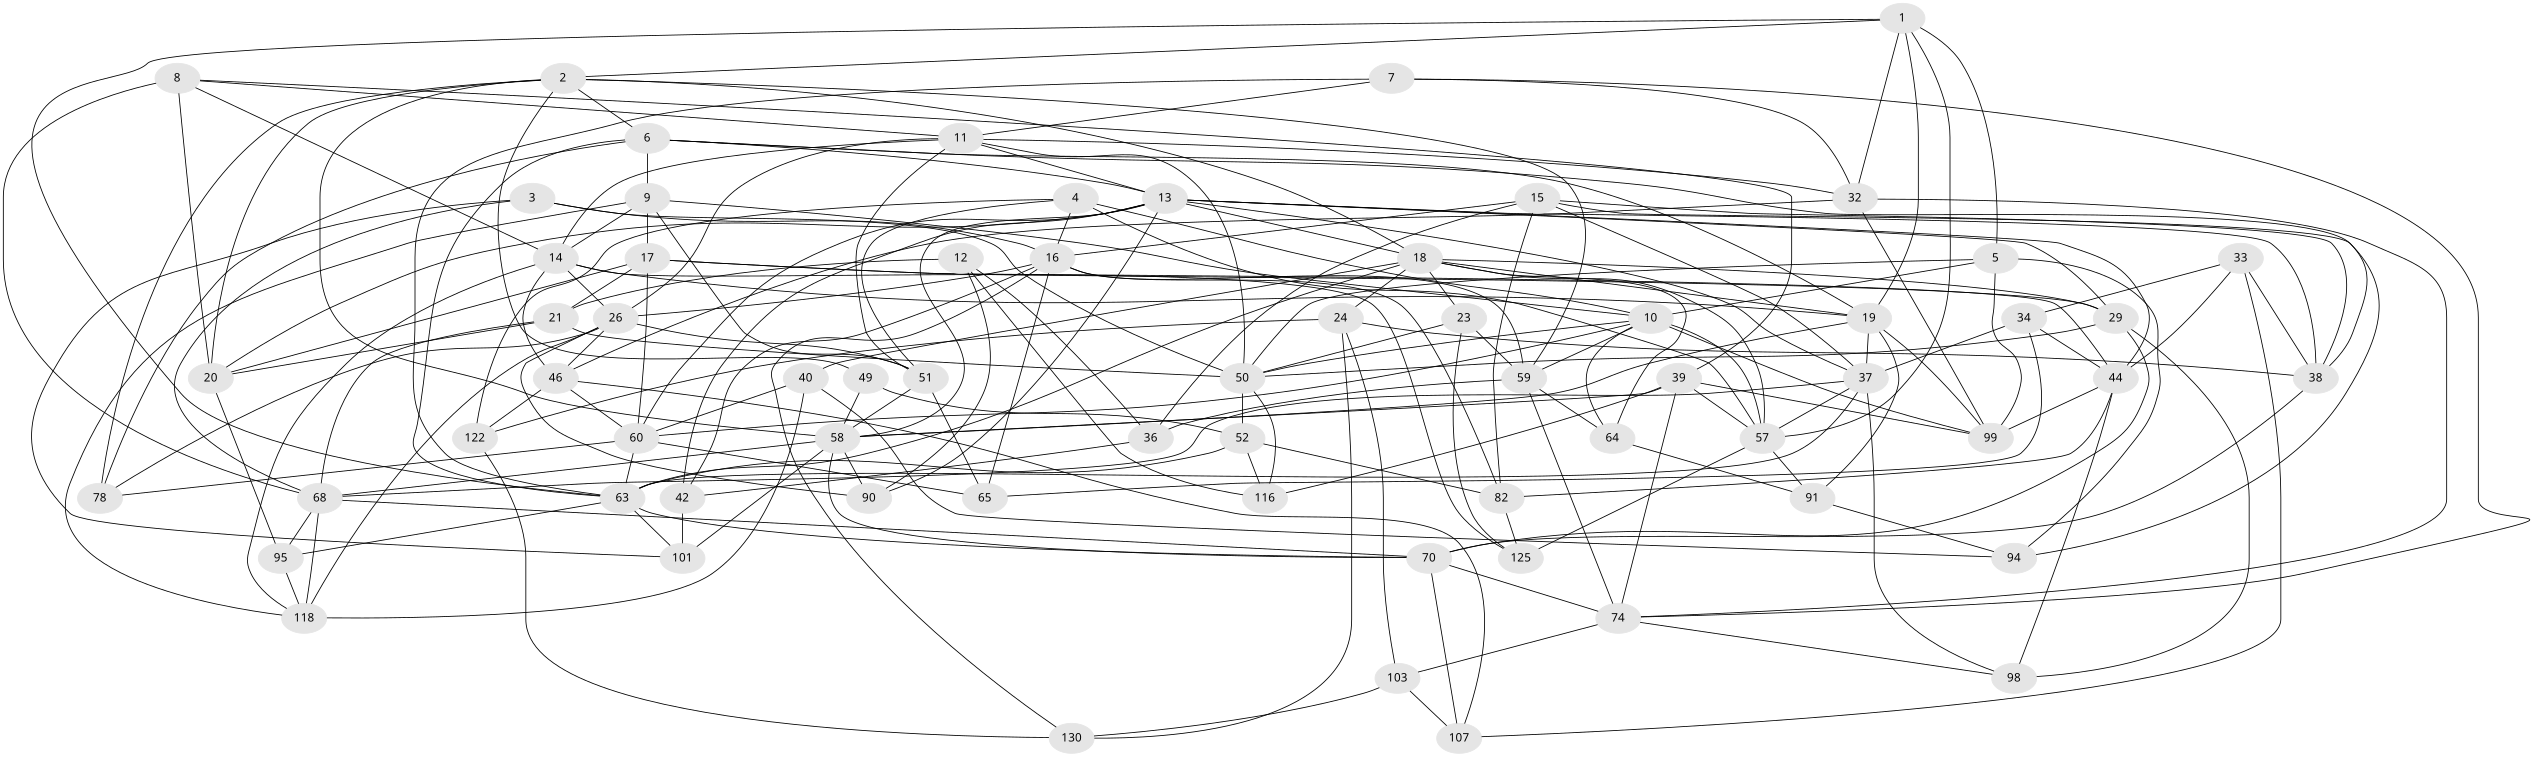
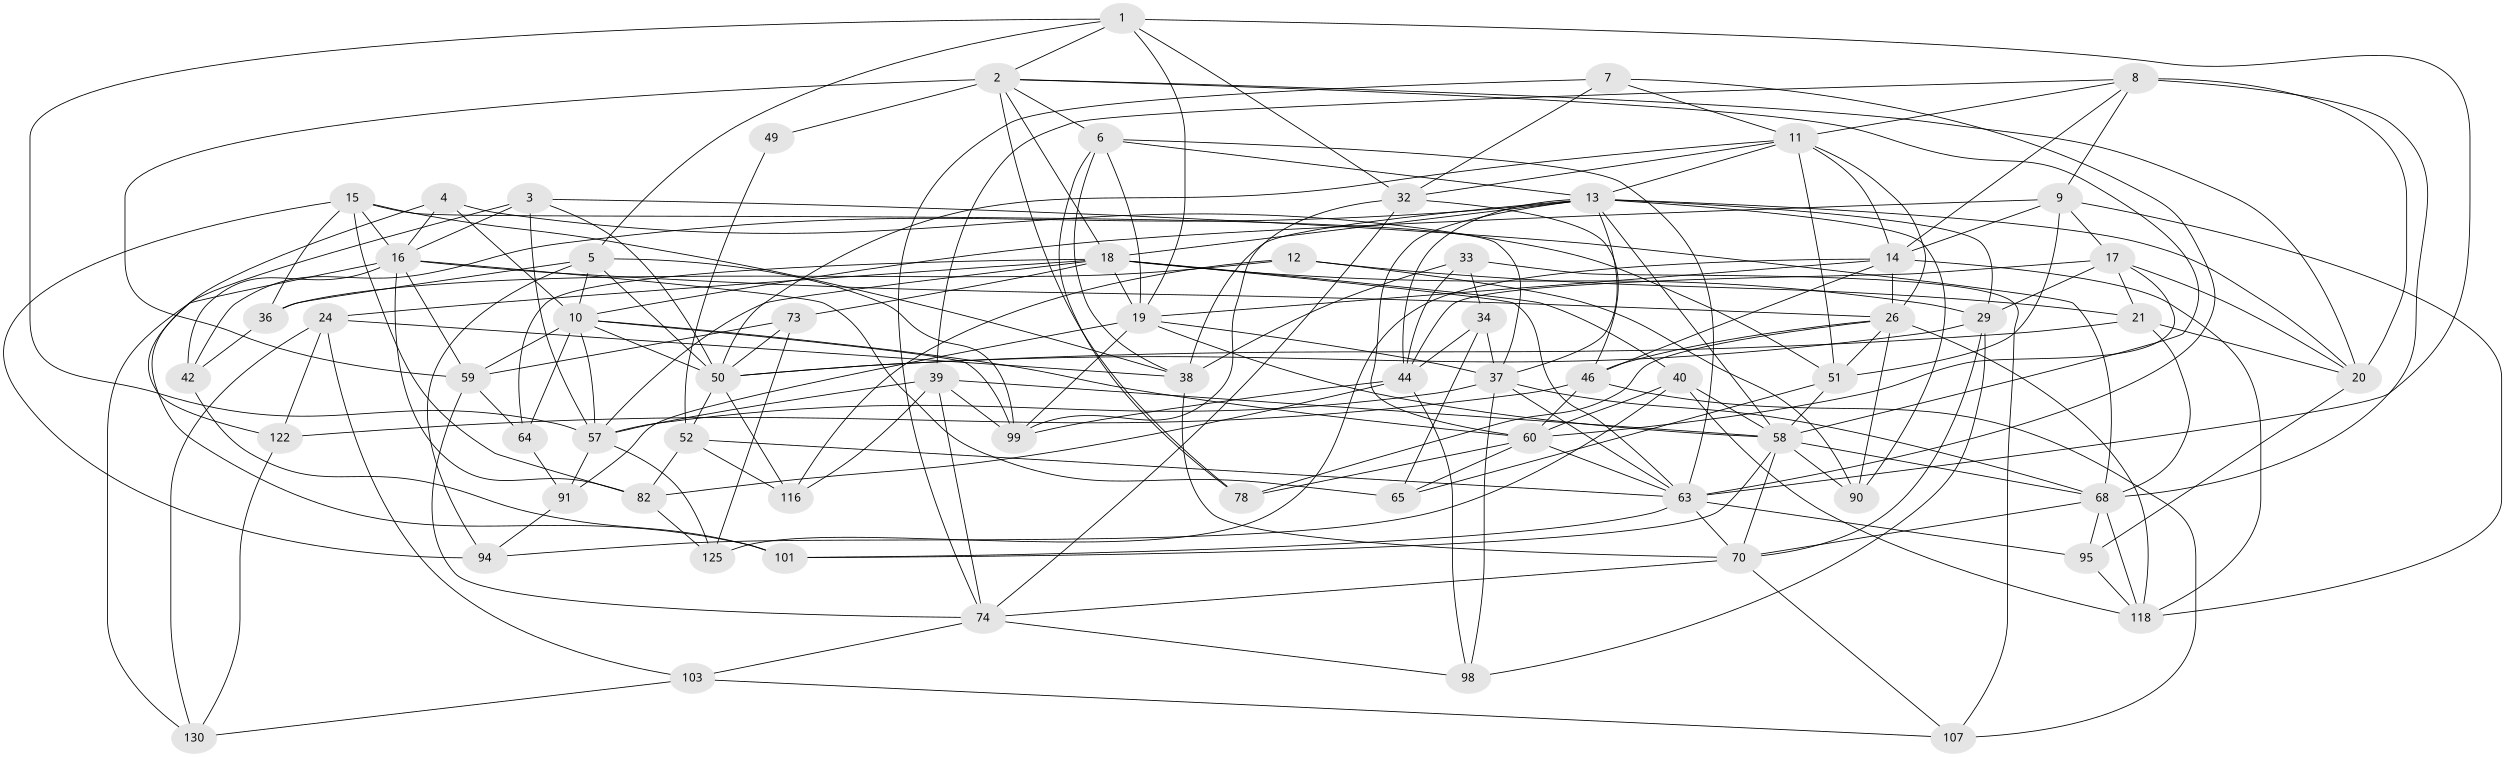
(648, 167) -> (2098, 138)
(1464, 318) -> (794, 318)
(1577, 321) -> (543, 323)
(1334, 395) -> (462, 278)
(853, 405) -> (1730, 408)
